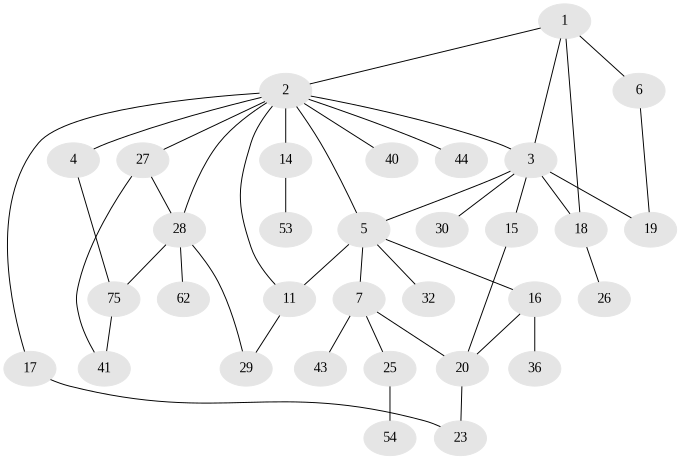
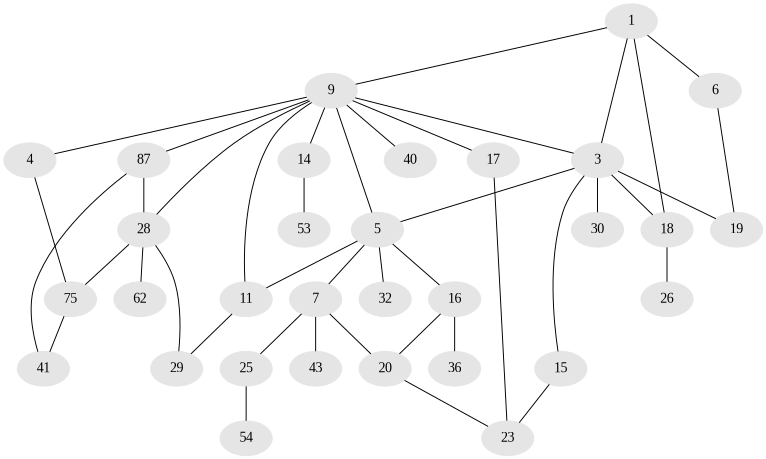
(286, 91) -> (331, 91)
(143, 160) -> (144, 160)
(461, 160) -> none
(487, 299) -> (534, 403)
